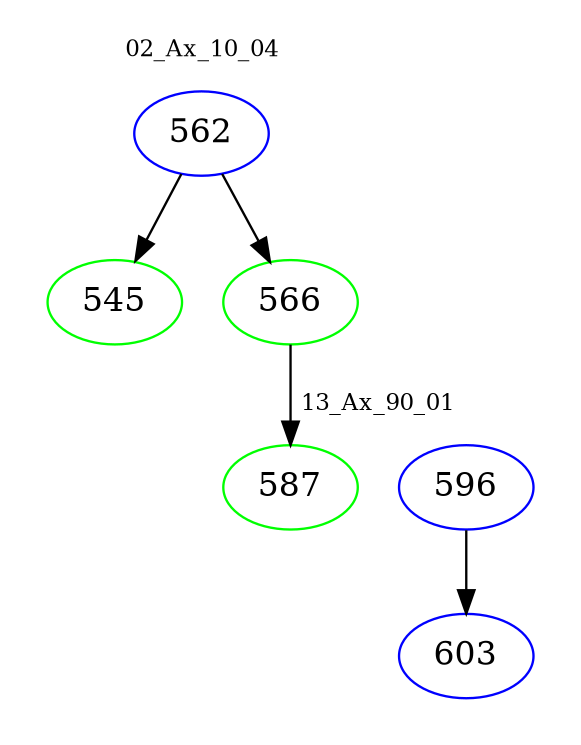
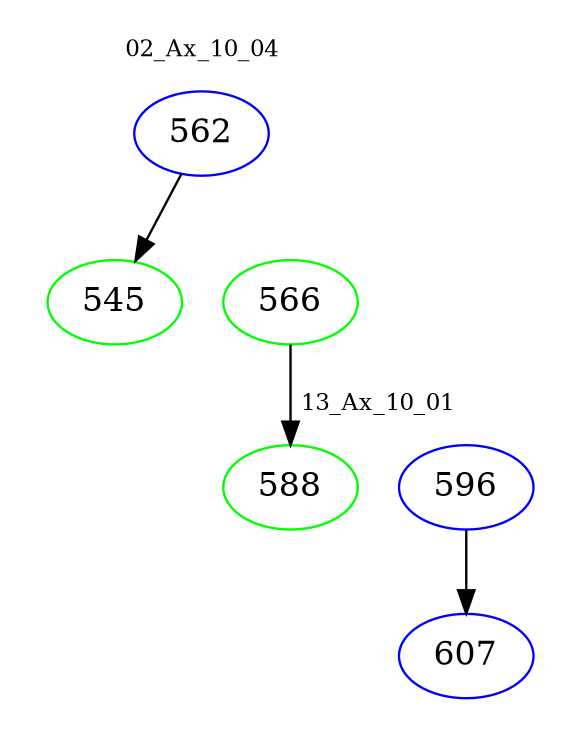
(240, 207) -> none
(378, 404) -> (378, 404)
(291, 487) -> (291, 487)
(466, 656) -> (466, 656)
